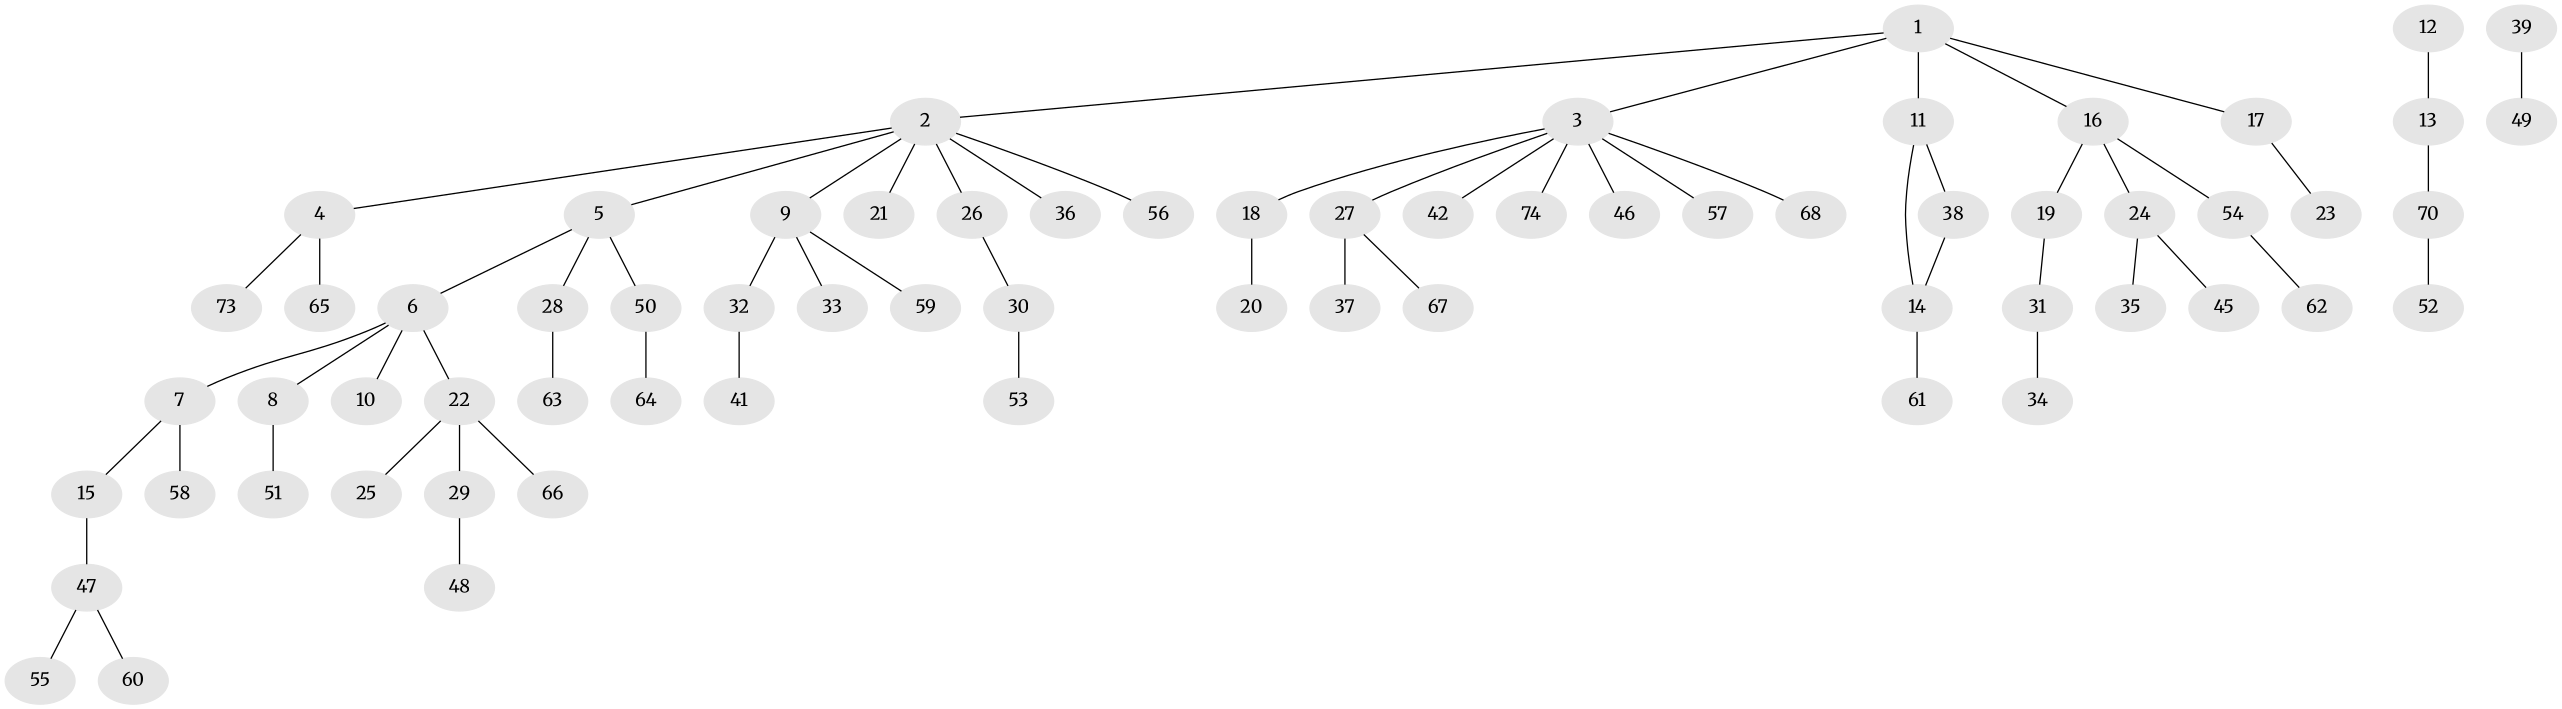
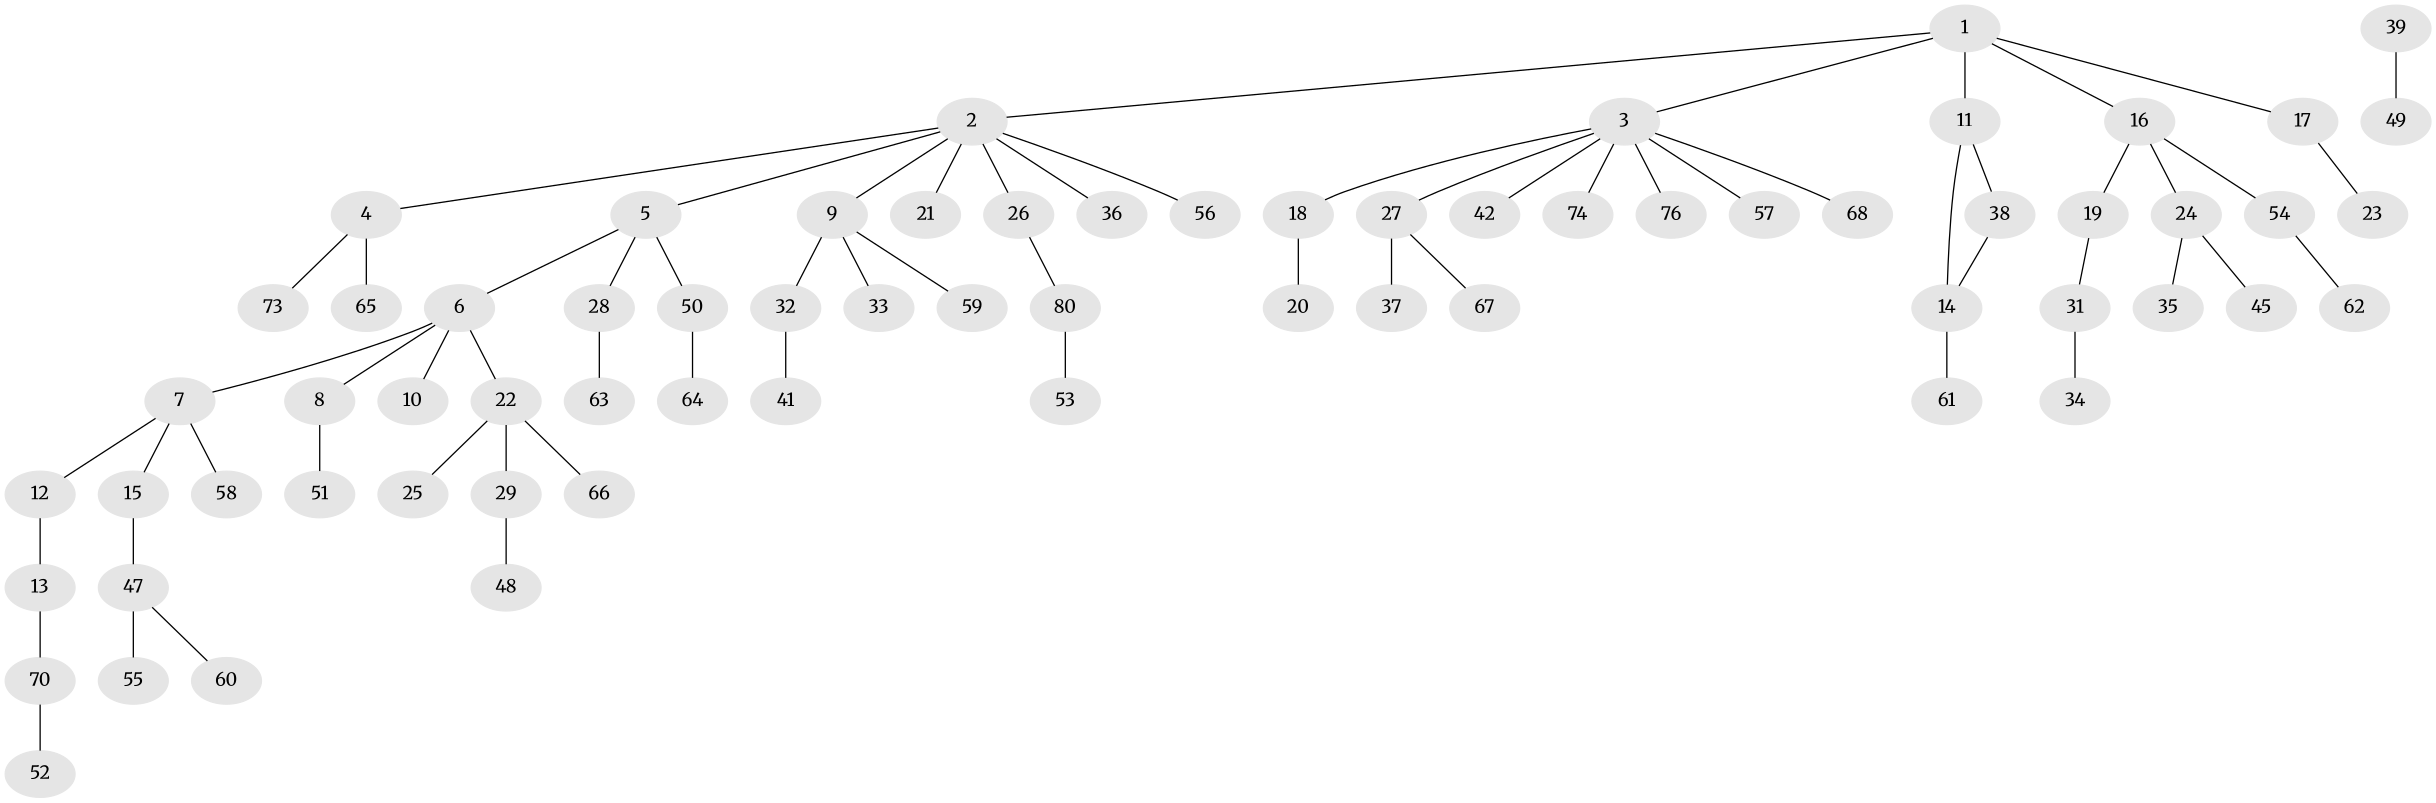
(1625, 215) -> (1671, 215)
(1019, 308) -> (1065, 308)
none -> (110, 448)
